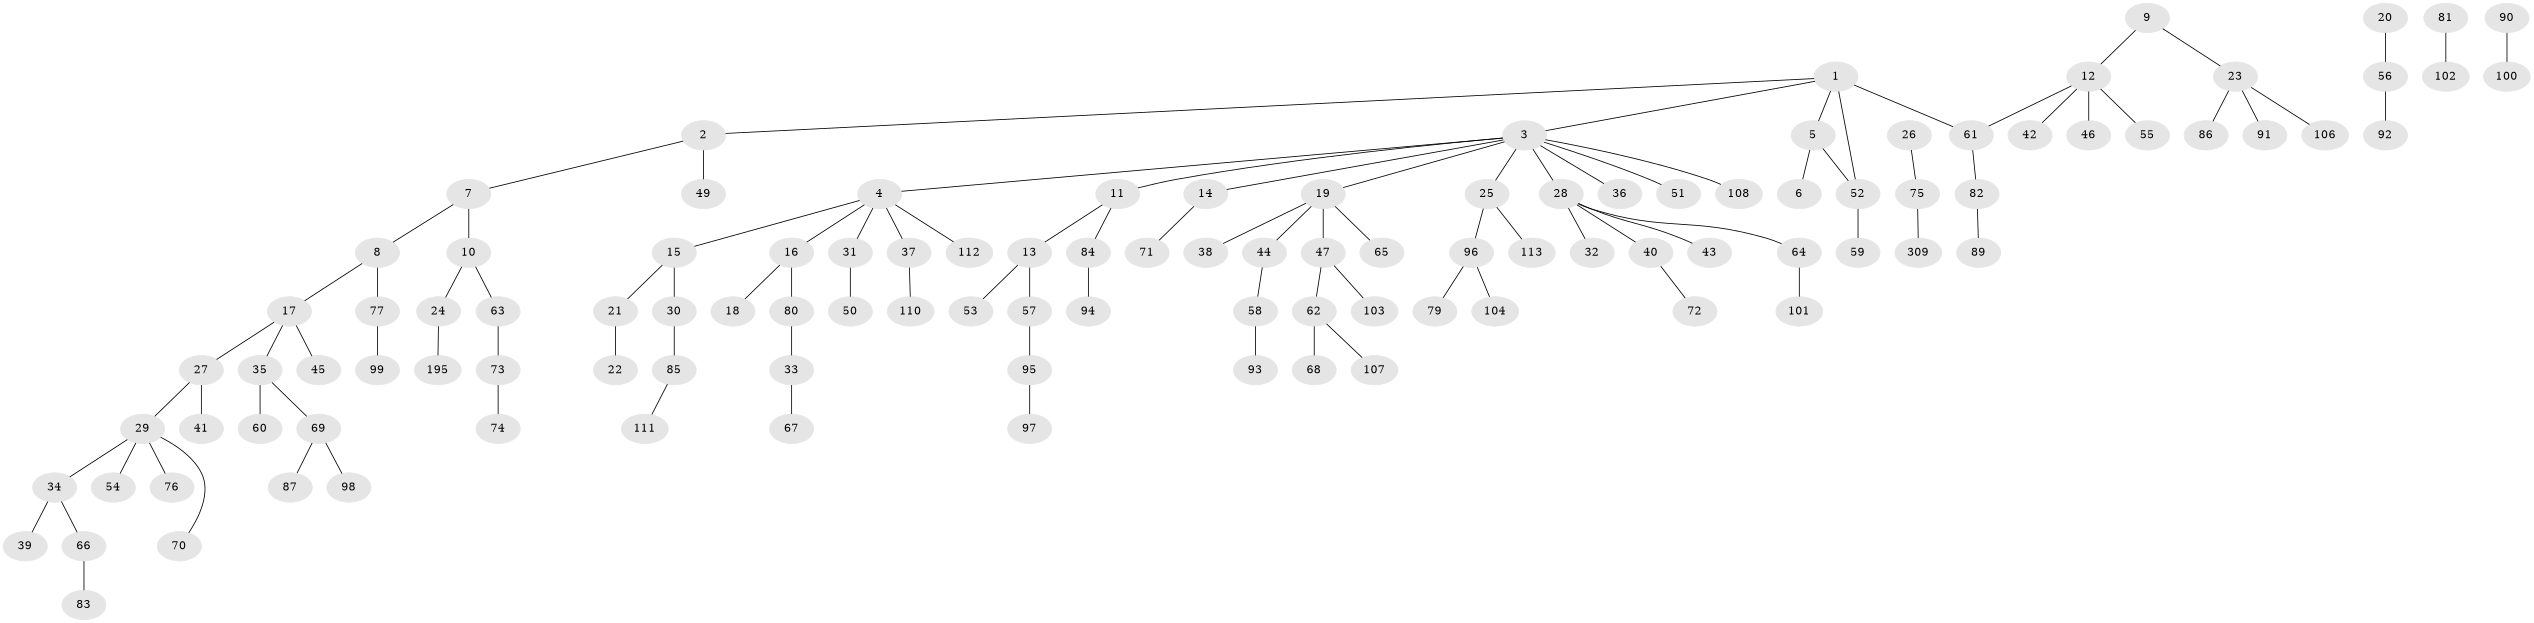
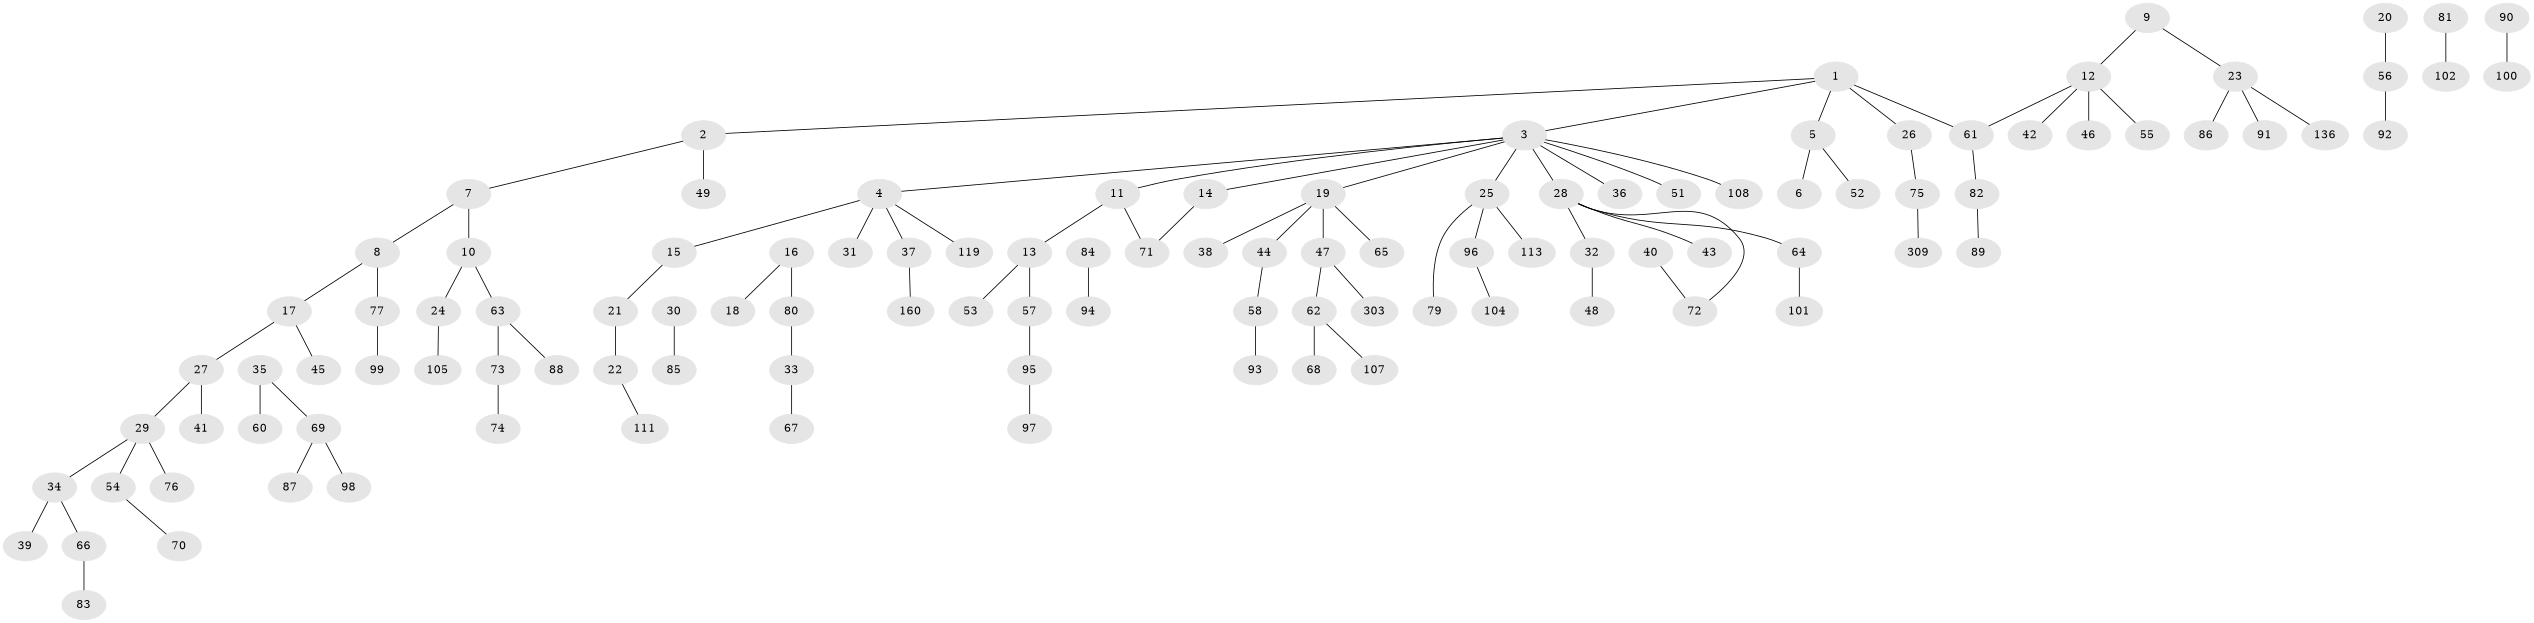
(1847, 135) -> (1873, 106)
(2325, 135) -> (2325, 135)
(836, 223) -> none
(1103, 223) -> (1132, 223)
(1606, 223) -> (1700, 213)
(969, 253) -> (969, 253)
(1858, 253) -> none
(674, 282) -> none
(1453, 282) -> (1439, 245)
(850, 311) -> none
(911, 311) -> (911, 311)
(1375, 311) -> (1375, 311)
none -> (1592, 311)
(275, 341) -> none
(438, 370) -> (438, 370)
none -> (557, 370)
(660, 399) -> (630, 399)
(203, 477) -> (146, 517)
